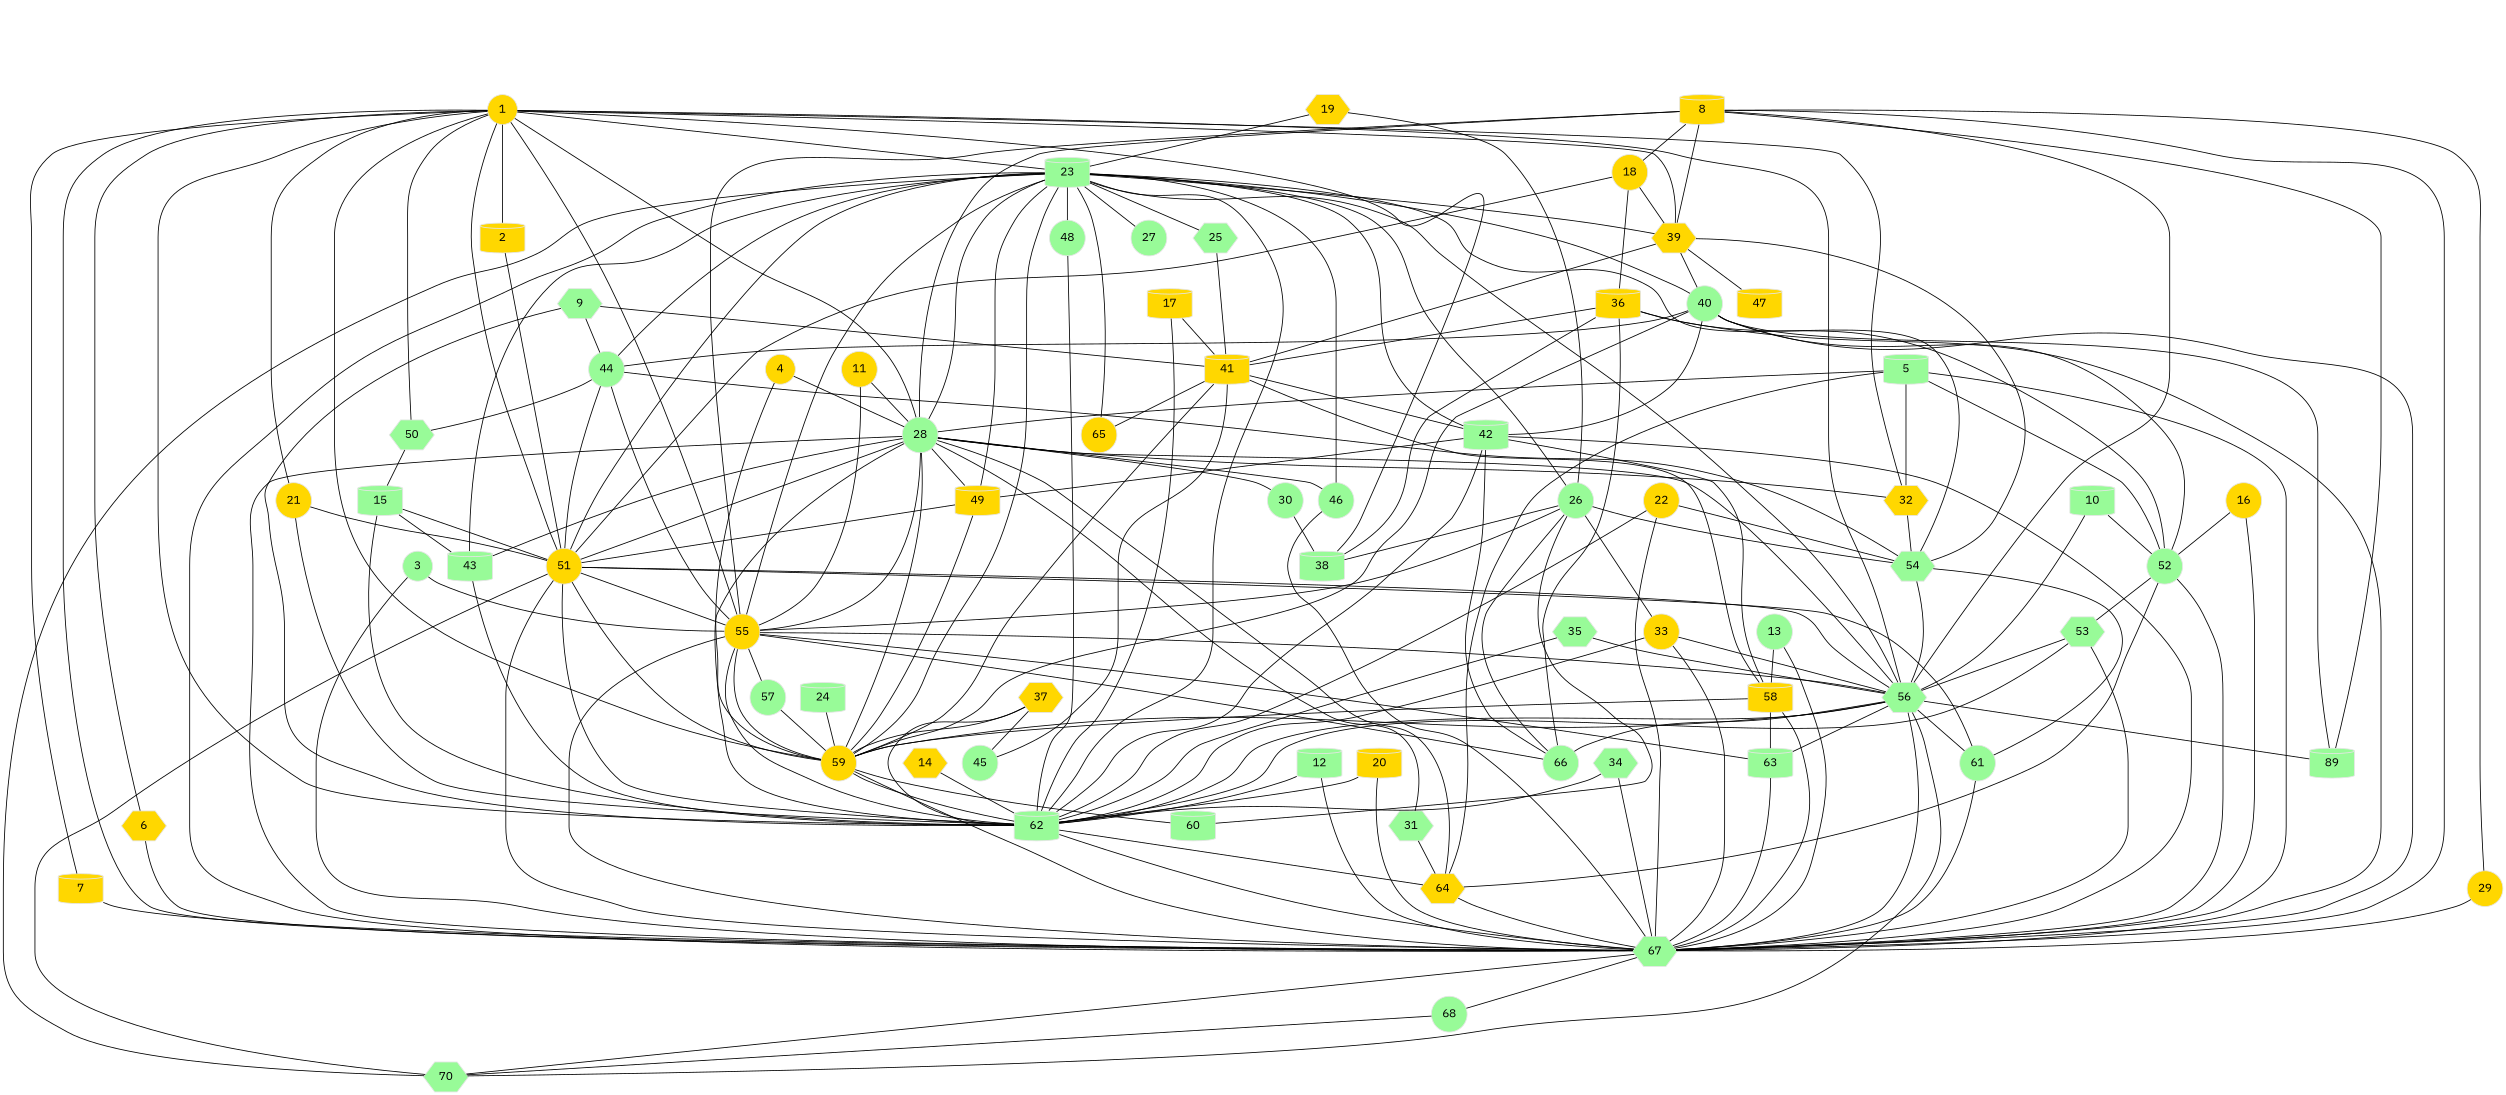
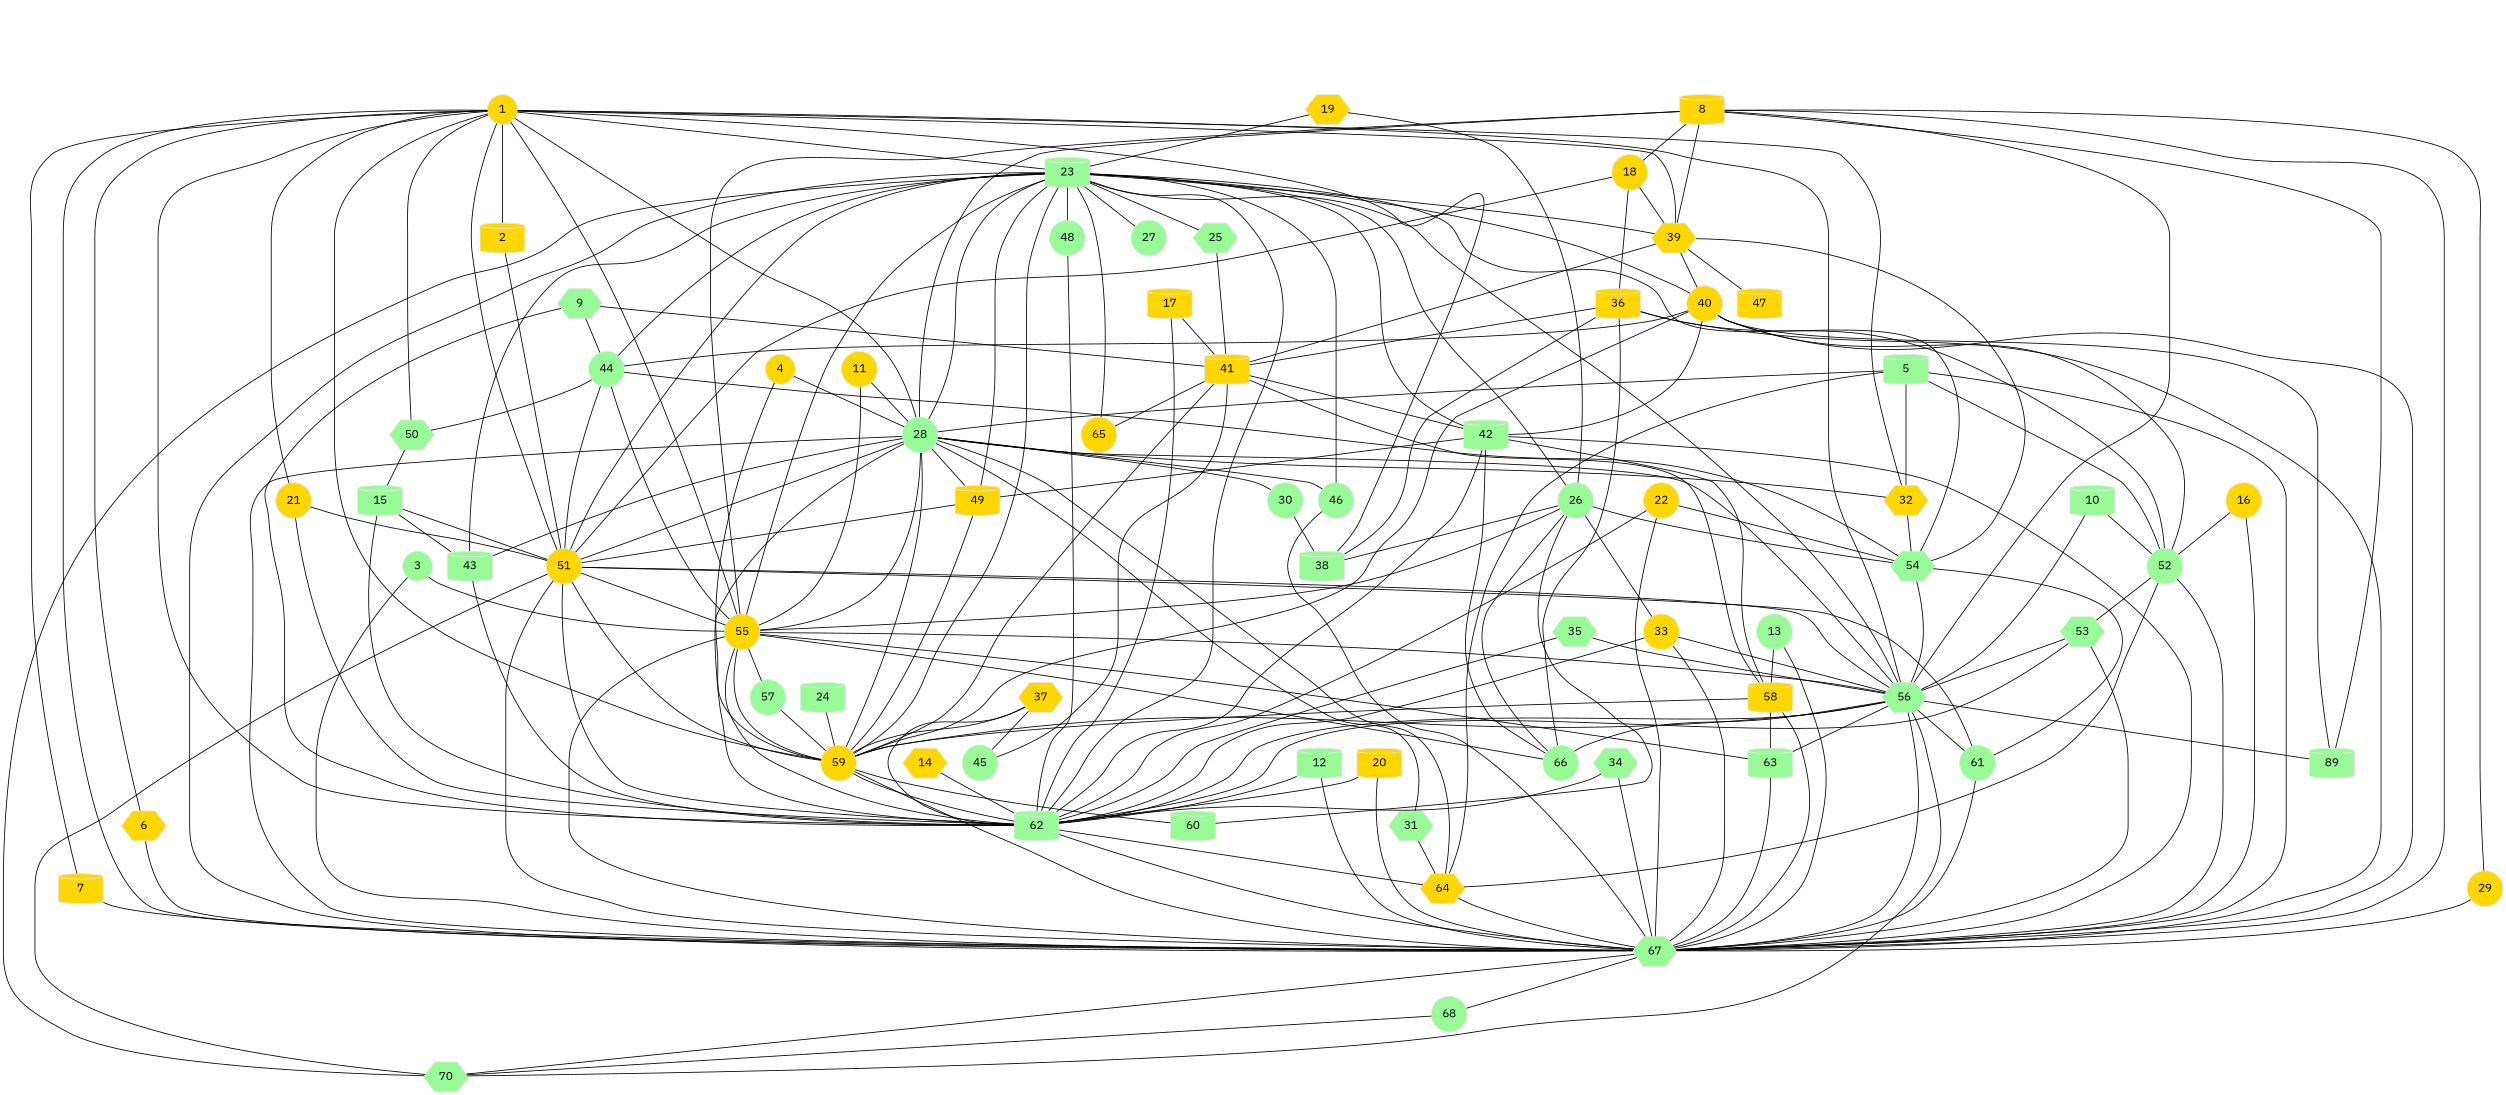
(1705, 304) -> (1705, 304)
